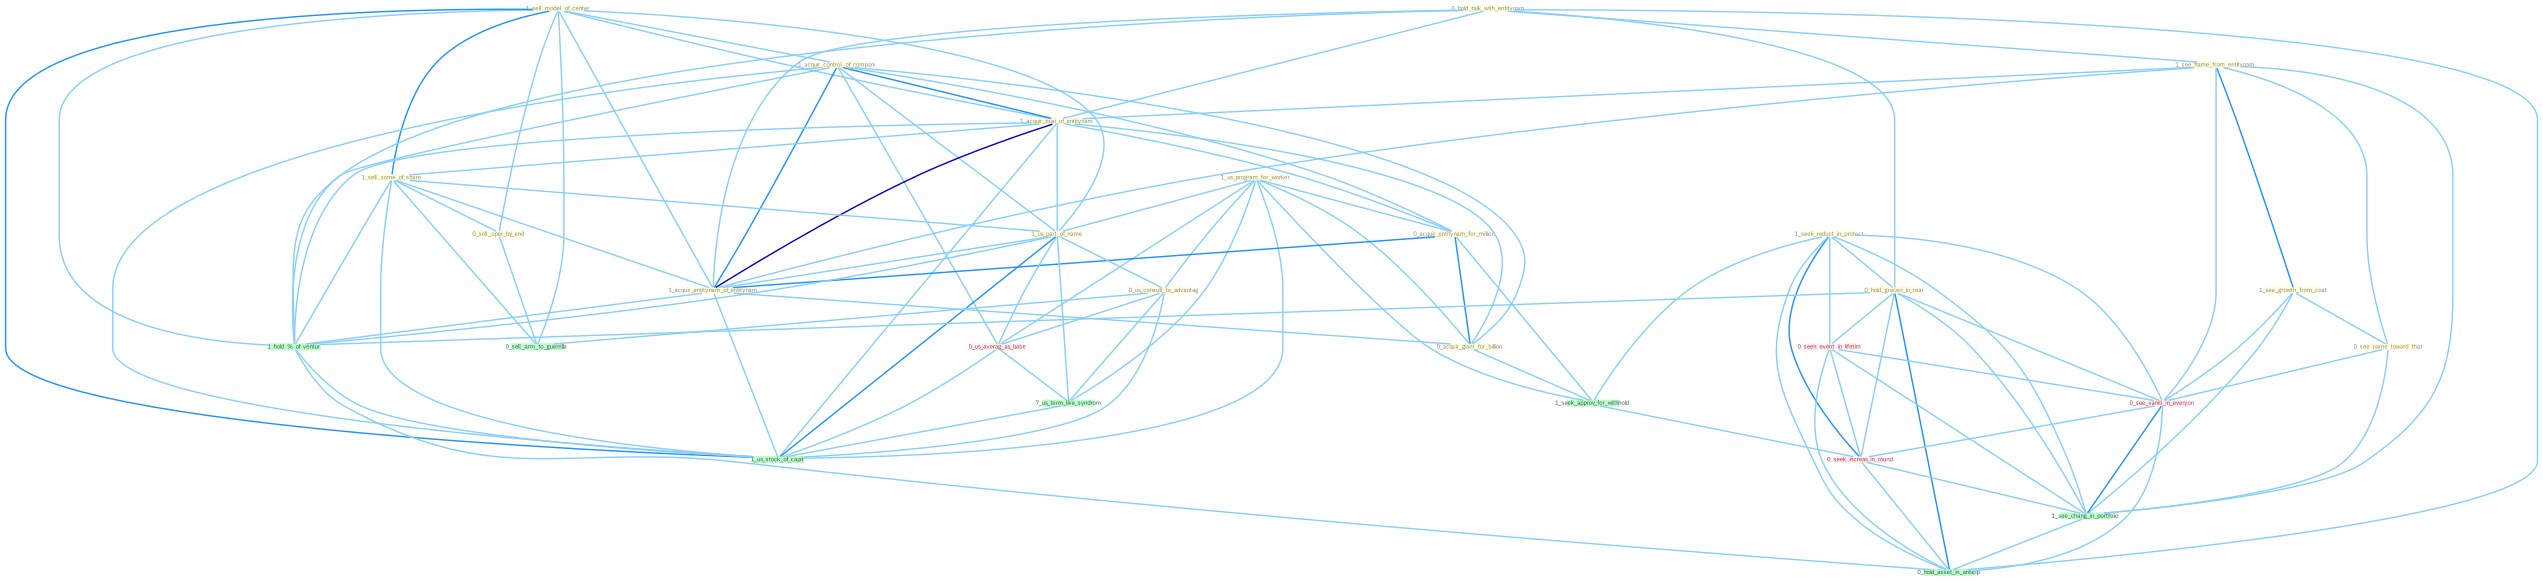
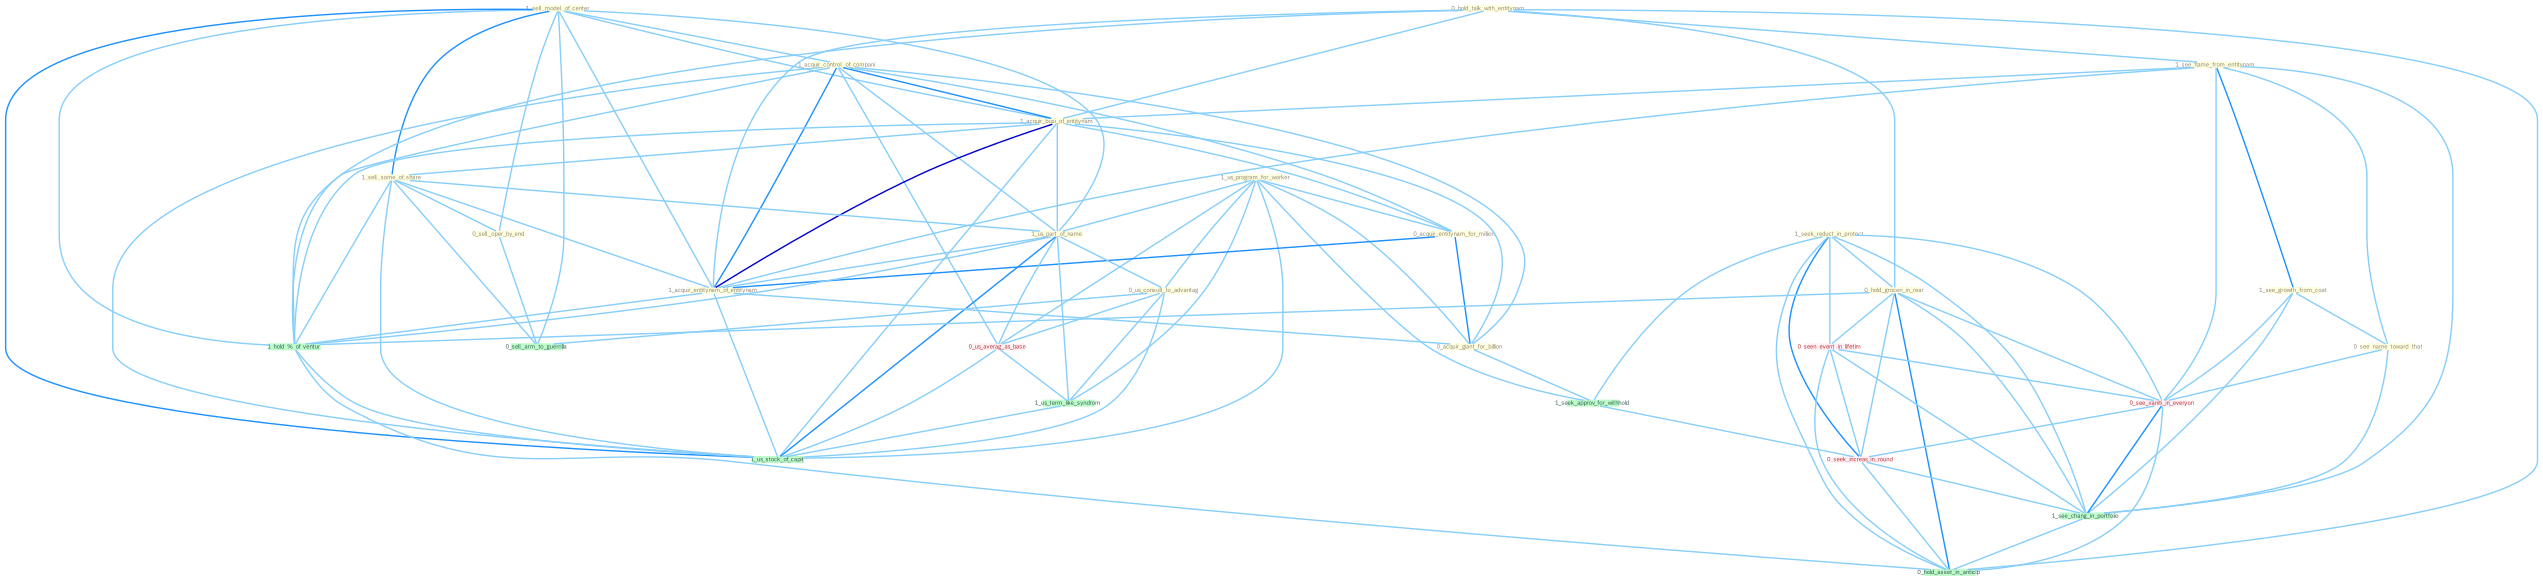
(1524, 319) -> none
(1069, 403) -> (1069, 403)
